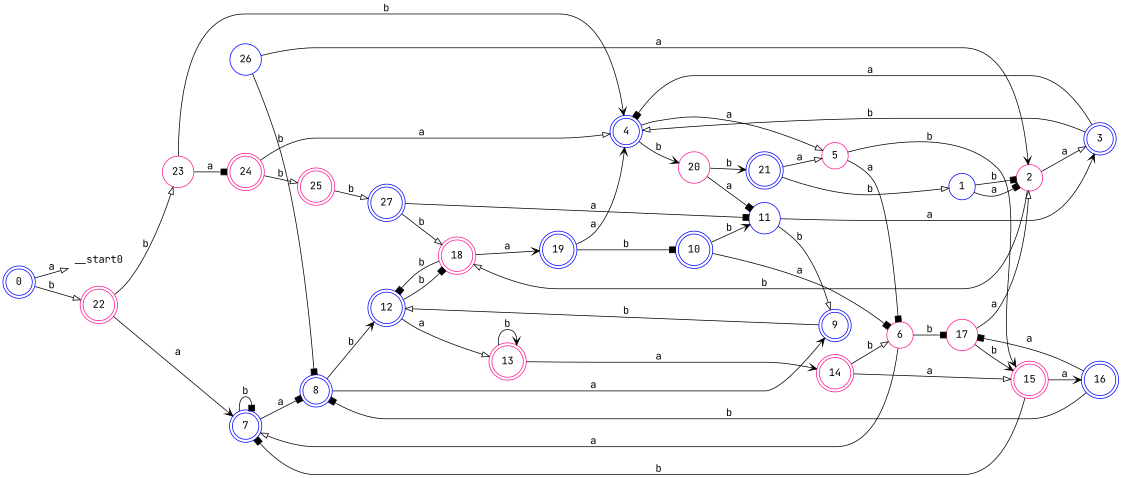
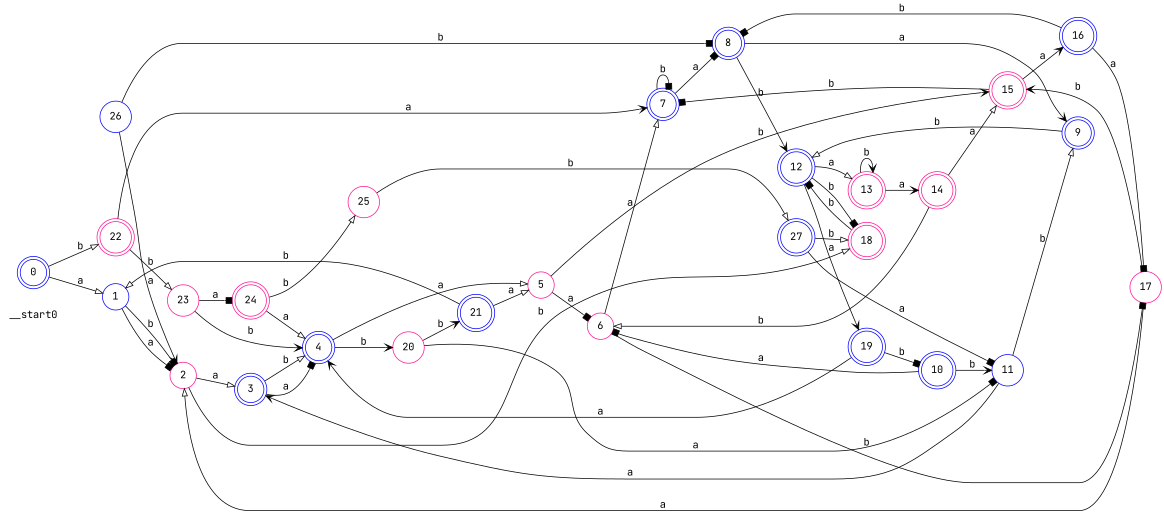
(316, 187) -> (364, 202)
(504, 253) -> (827, 251)
(48, 274) -> (72, 284)
